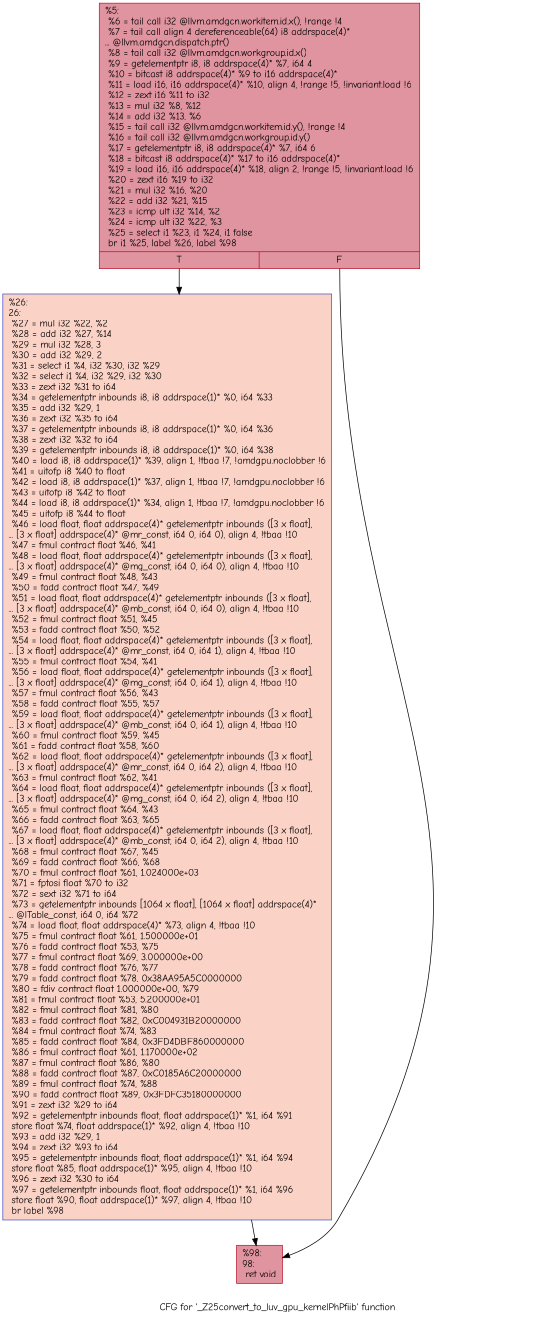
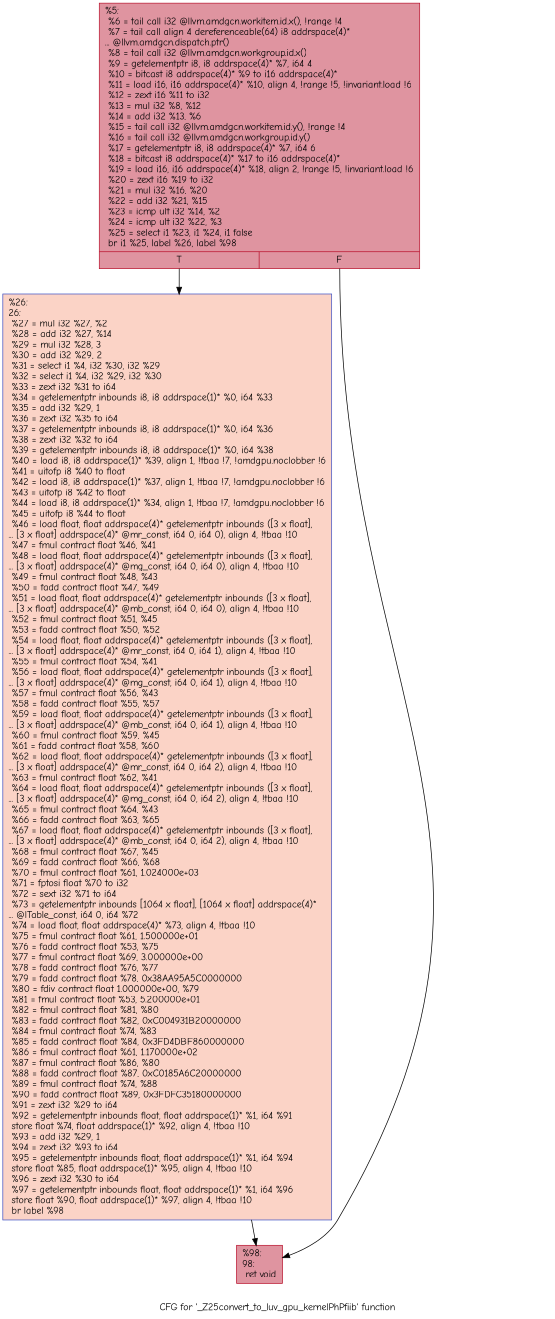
(58, 324) -> (58, 324)
